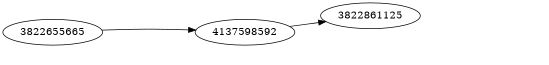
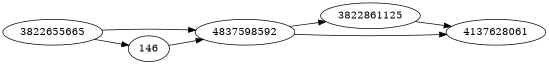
(245, 32) -> (245, 32)
none -> (496, 32)
none -> (149, 49)
